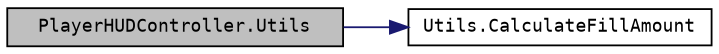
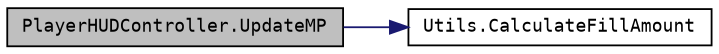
(175, 27) -> (175, 27)
